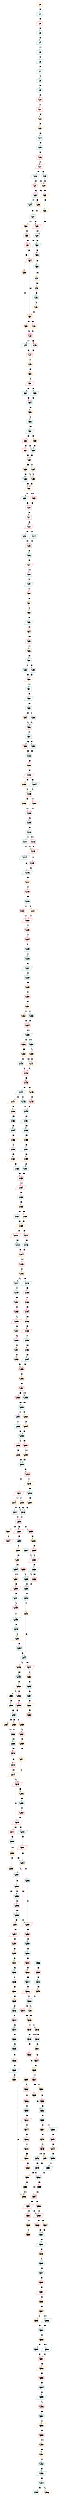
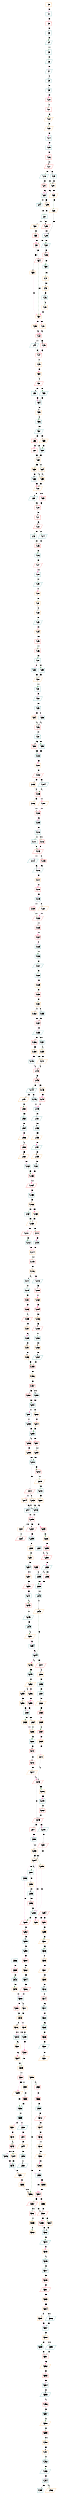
(25, 849) -> (36, 856)
(17, 1720) -> (41, 1717)
(15, 1929) -> (40, 1917)
